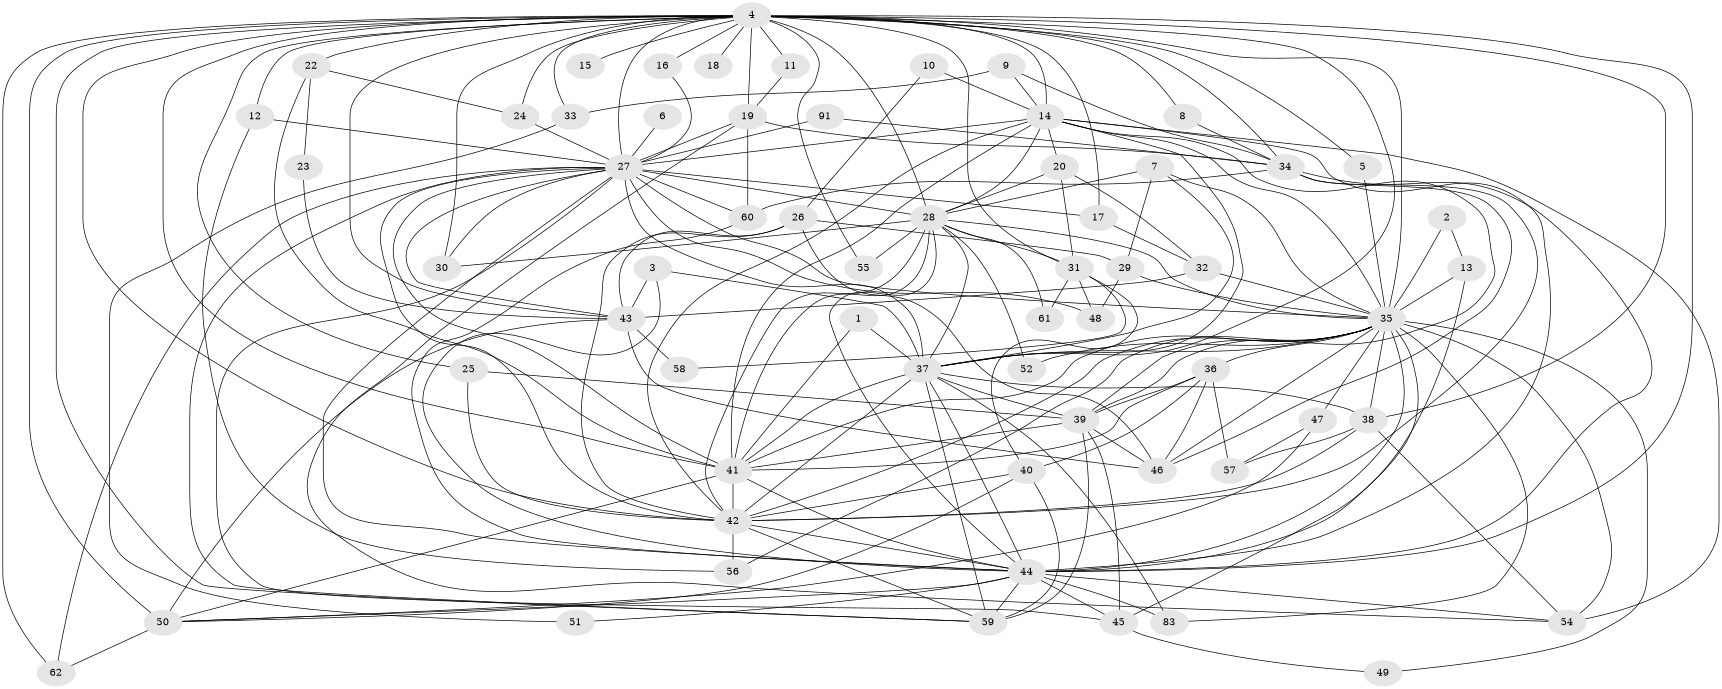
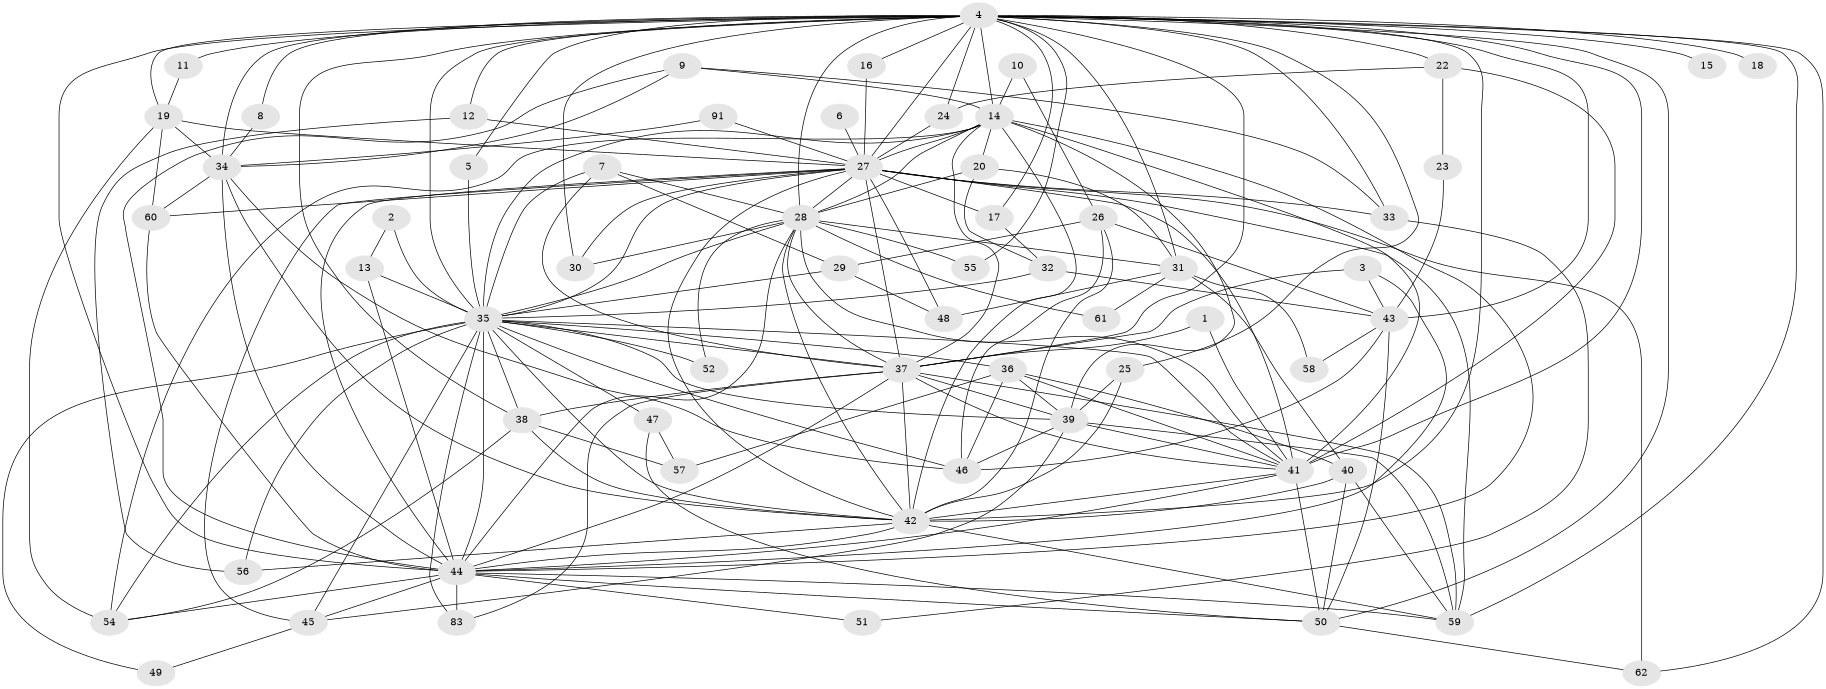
none -> (125, 207)
(407, 254) -> (1200, 196)
